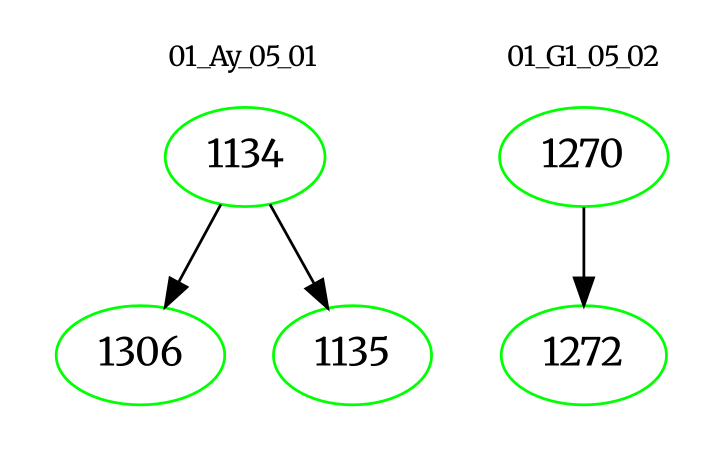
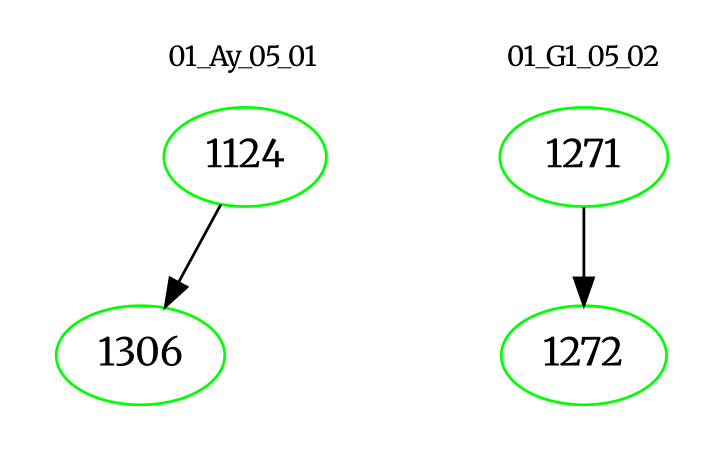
(245, 157) -> (245, 157)
(584, 157) -> (584, 157)
(353, 355) -> none
